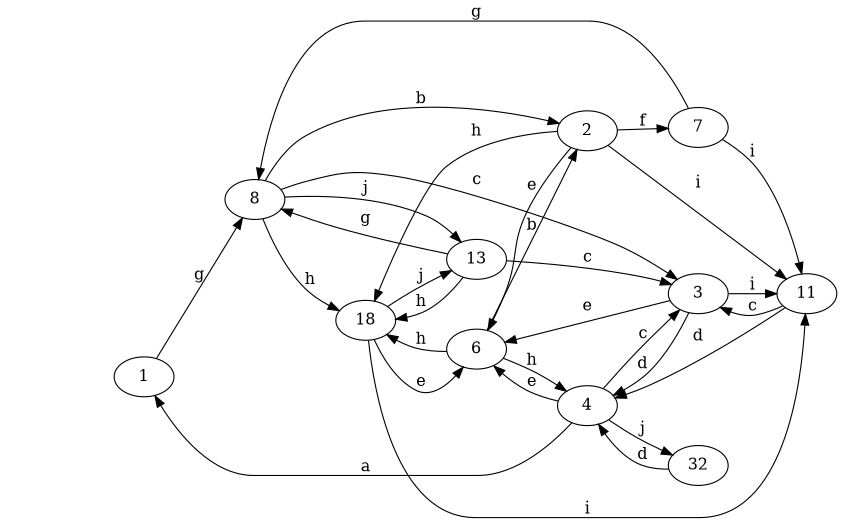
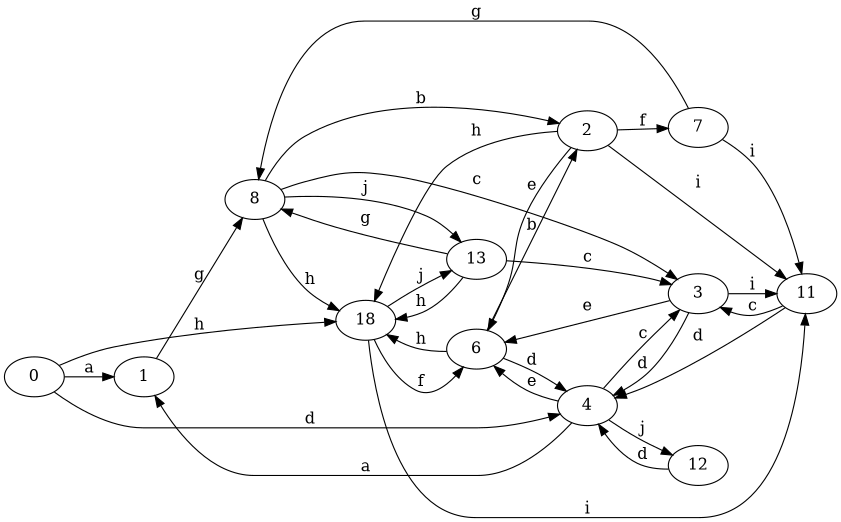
(532, 361) -> (532, 361)
none -> (34, 377)
(421, 382) -> (421, 382)
(698, 466) -> (698, 466)
